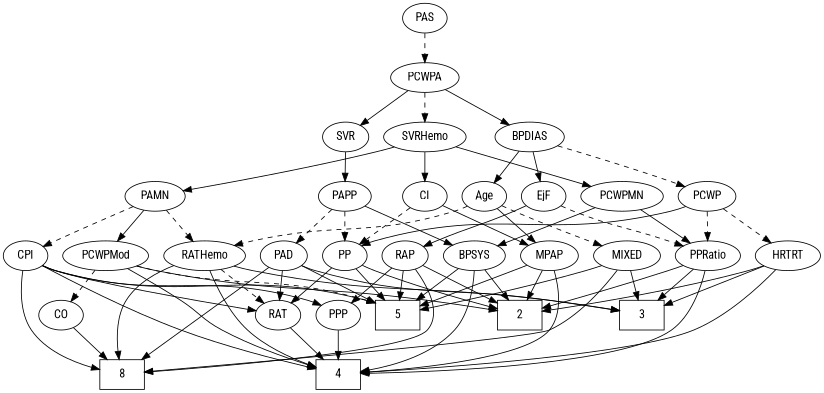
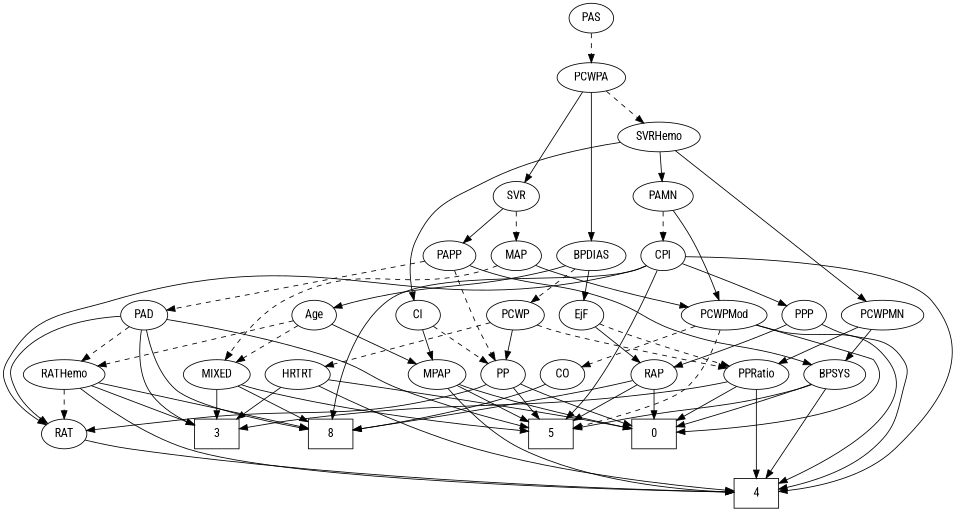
(177, 223) -> (109, 341)
none -> (516, 256)
(378, 280) -> (745, 342)
(520, 315) -> (654, 434)
